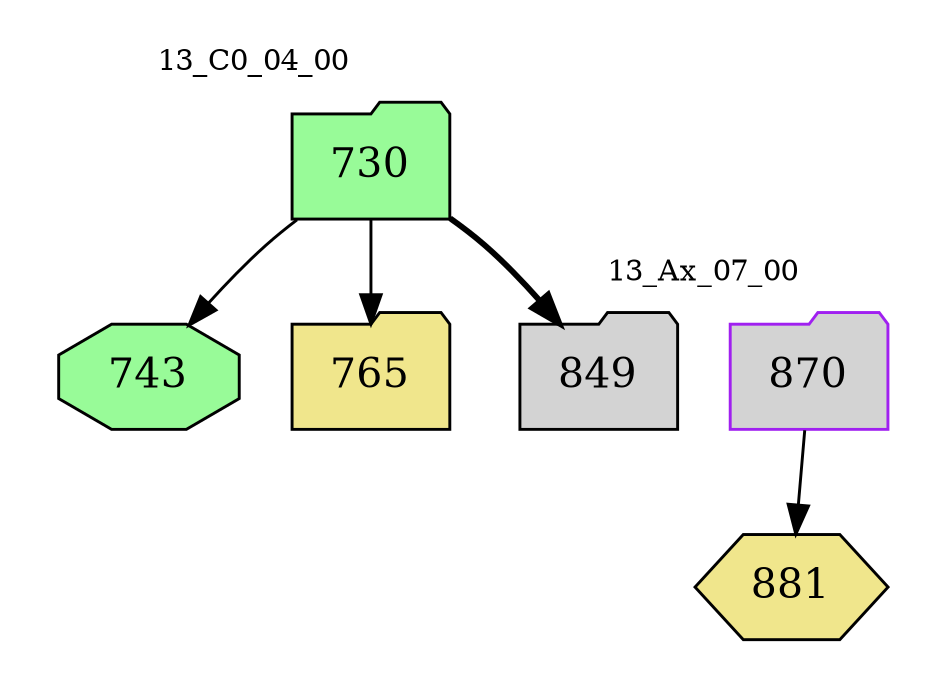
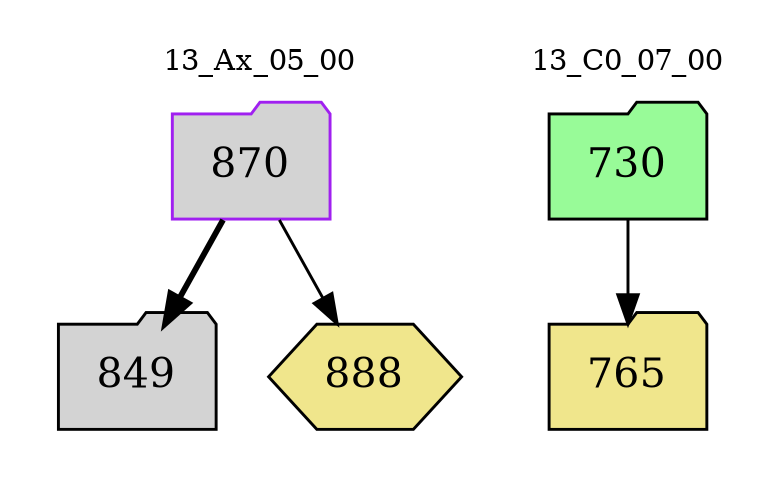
(254, 63) -> (628, 63)
(704, 273) -> (260, 63)
(515, 274) -> (201, 259)
(149, 377) -> none
(792, 587) -> (365, 377)
